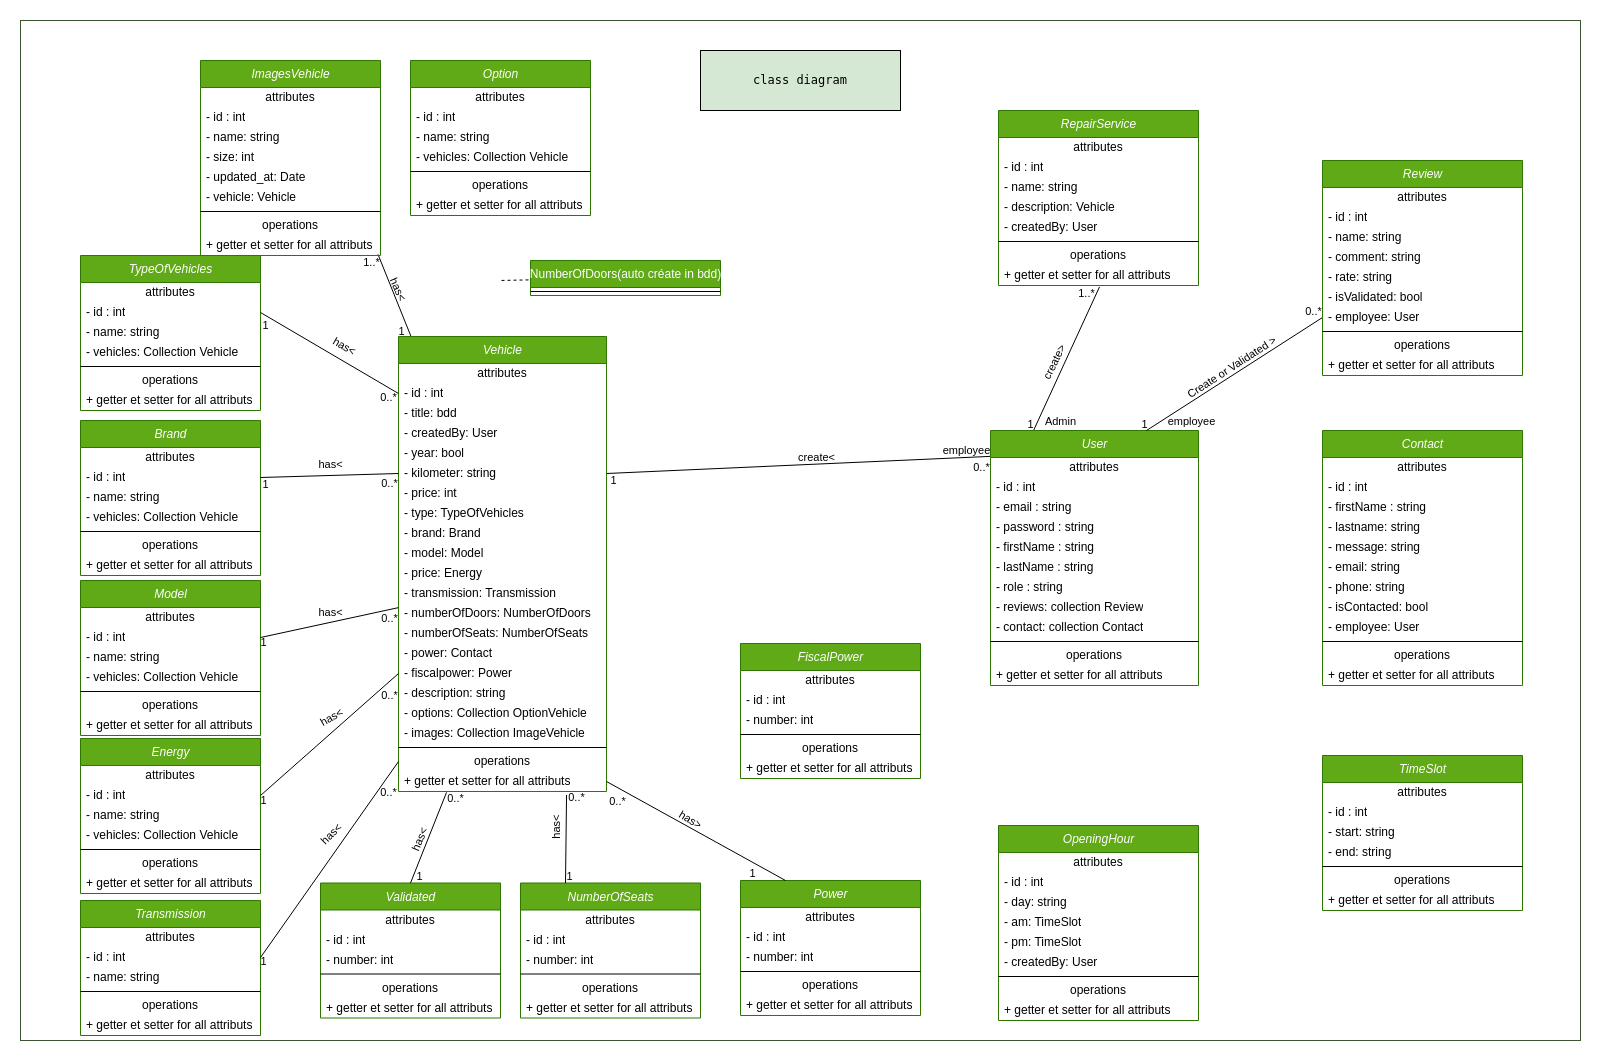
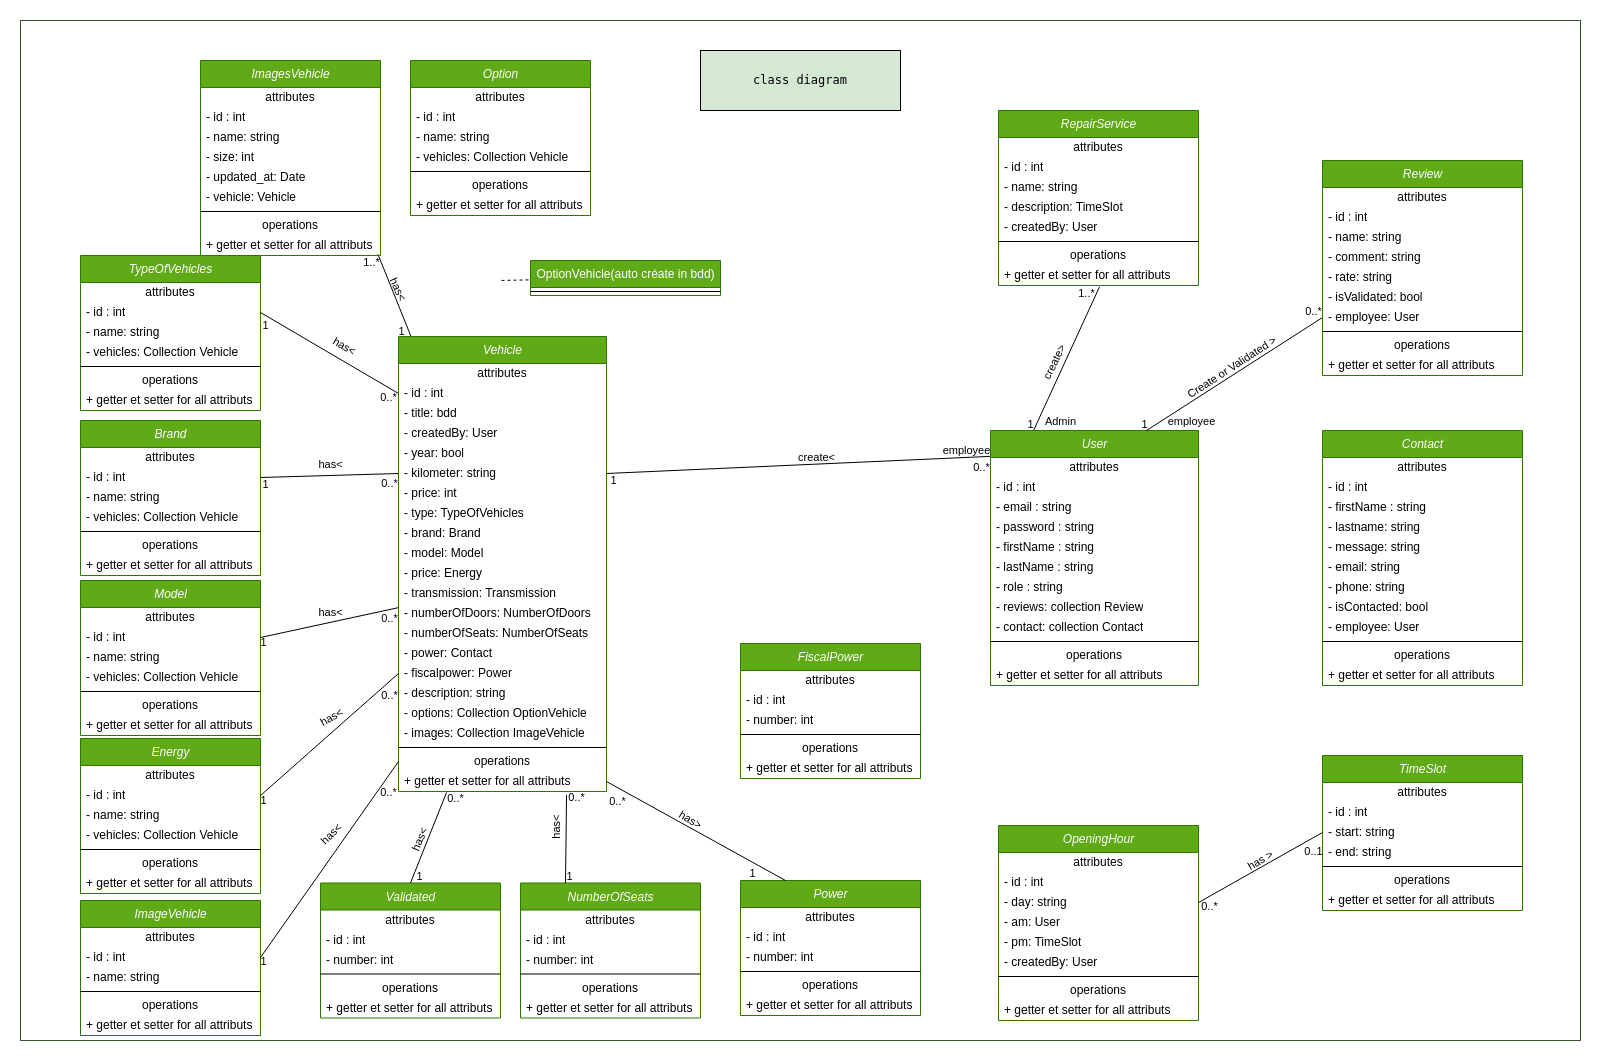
(1068, 208) -> (1071, 208)
(626, 275) -> (626, 275)
none -> (1260, 868)
(171, 915) -> (171, 915)
(1044, 923) -> (1033, 923)
